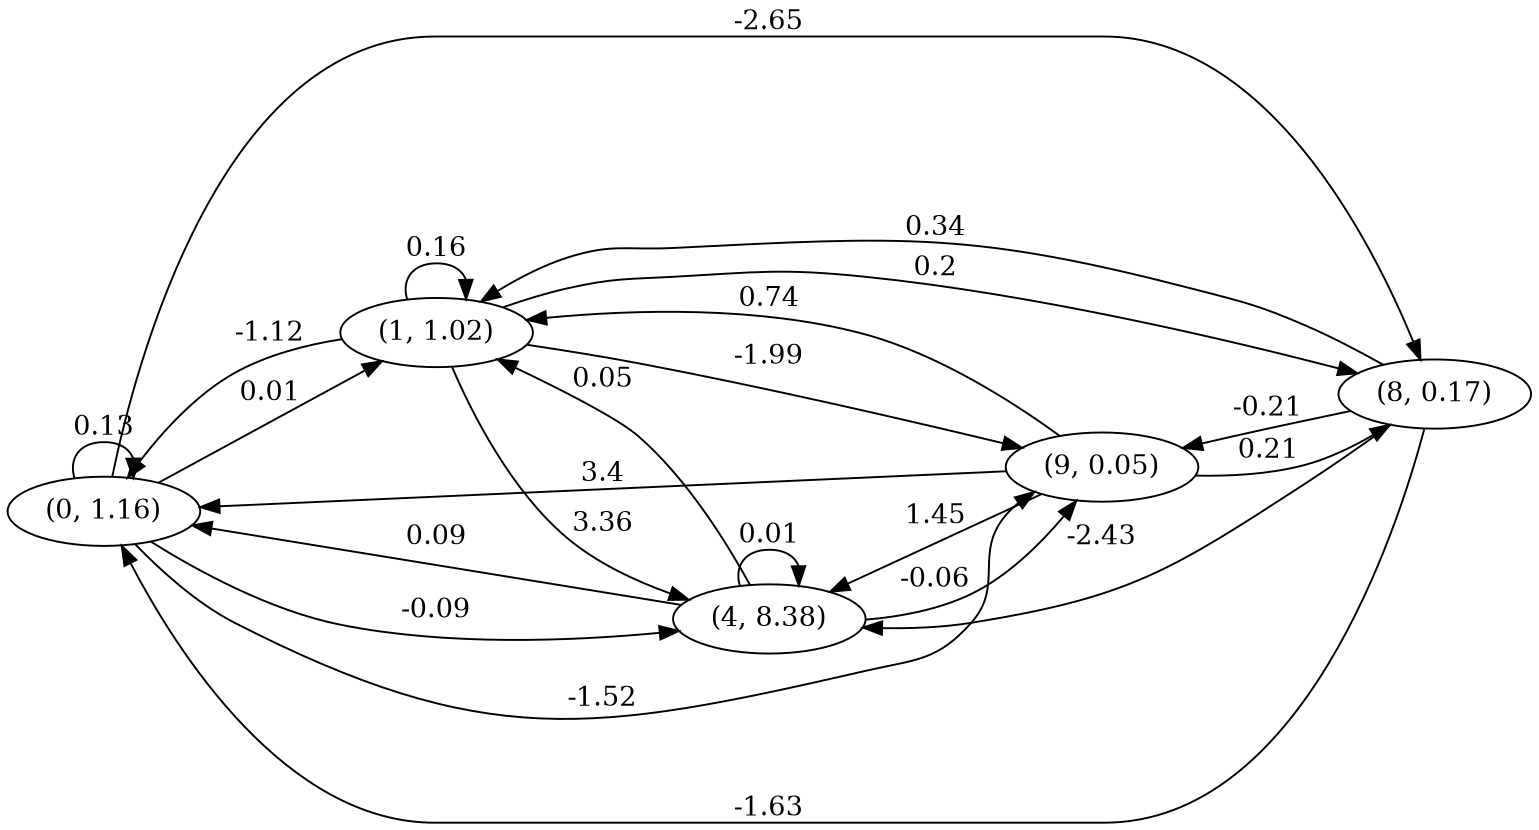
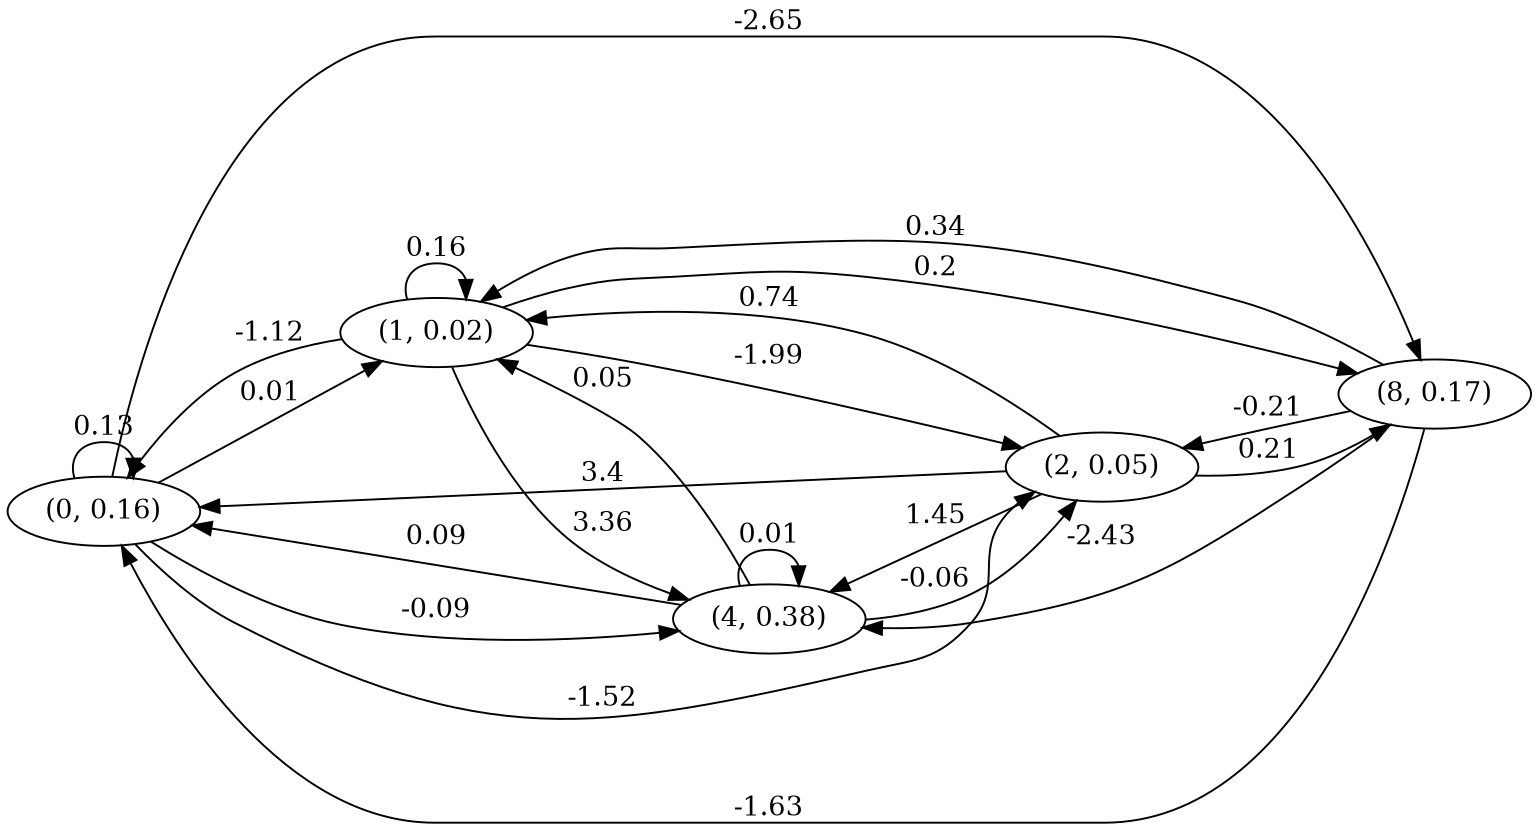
(437, 333) -> (437, 333)
(1102, 467) -> (1102, 467)
(104, 511) -> (104, 511)
(769, 619) -> (769, 619)
